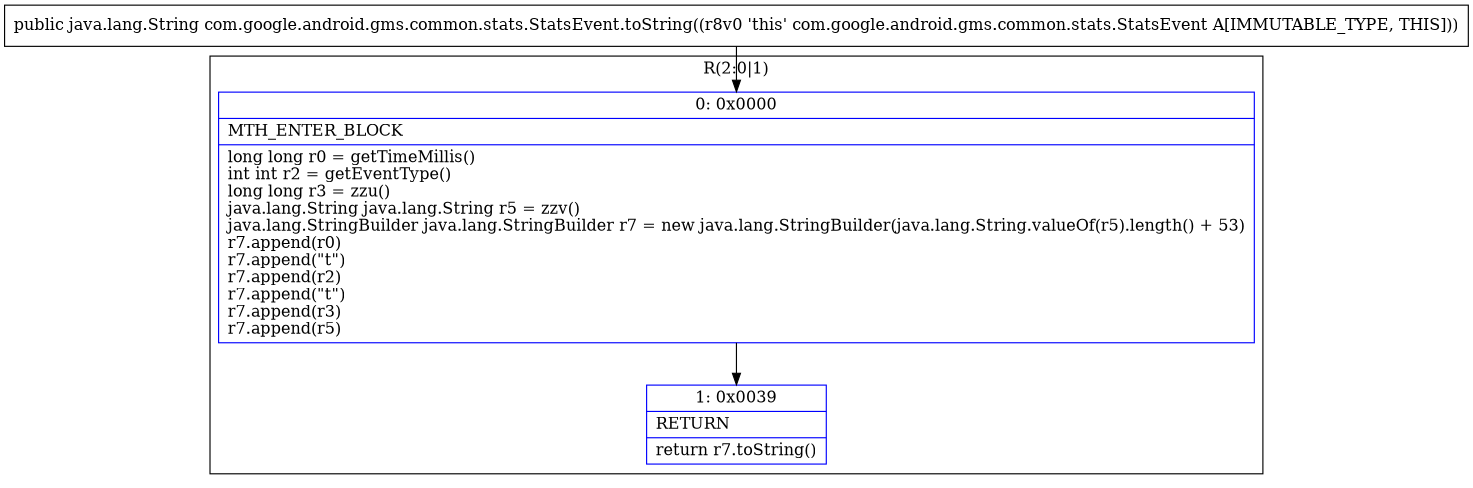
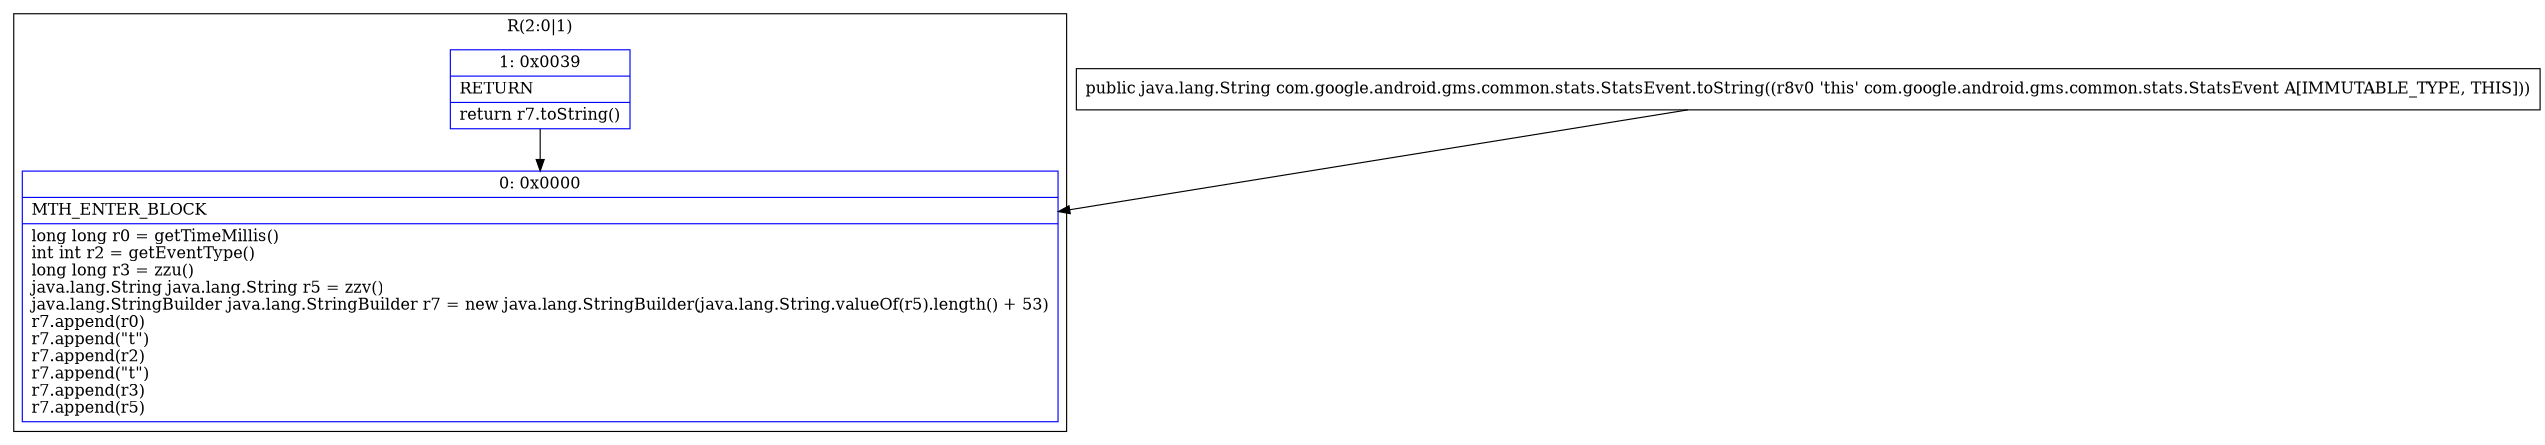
(736, 358) -> (540, 144)
